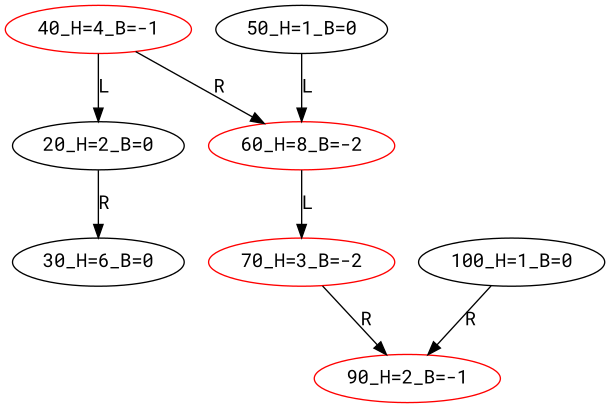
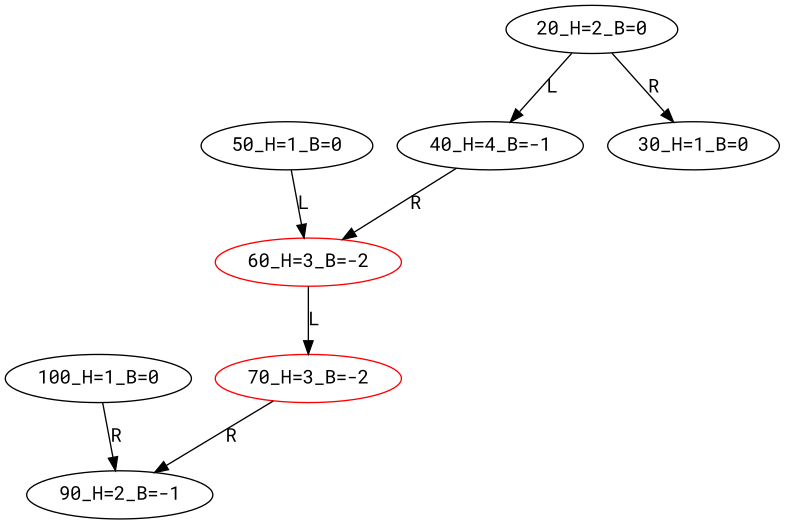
(98, 29) -> (490, 146)
(98, 81) -> (546, 82)
(302, 146) -> (308, 262)
(98, 262) -> (694, 146)
(407, 379) -> (120, 495)
